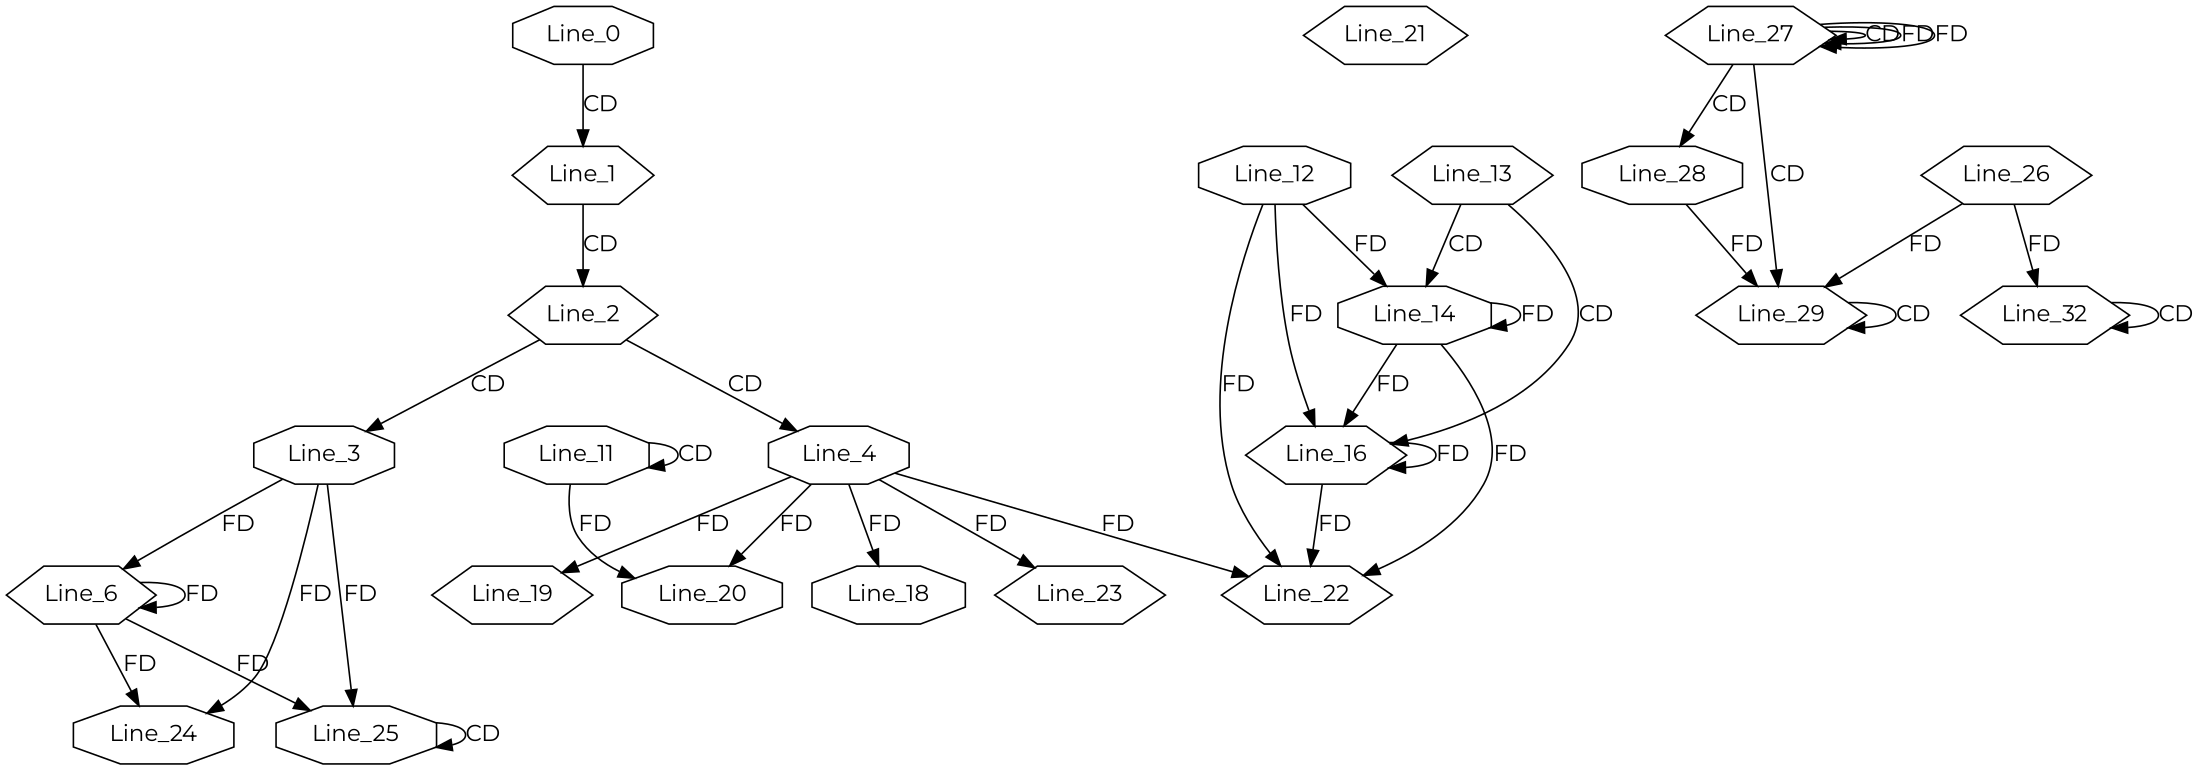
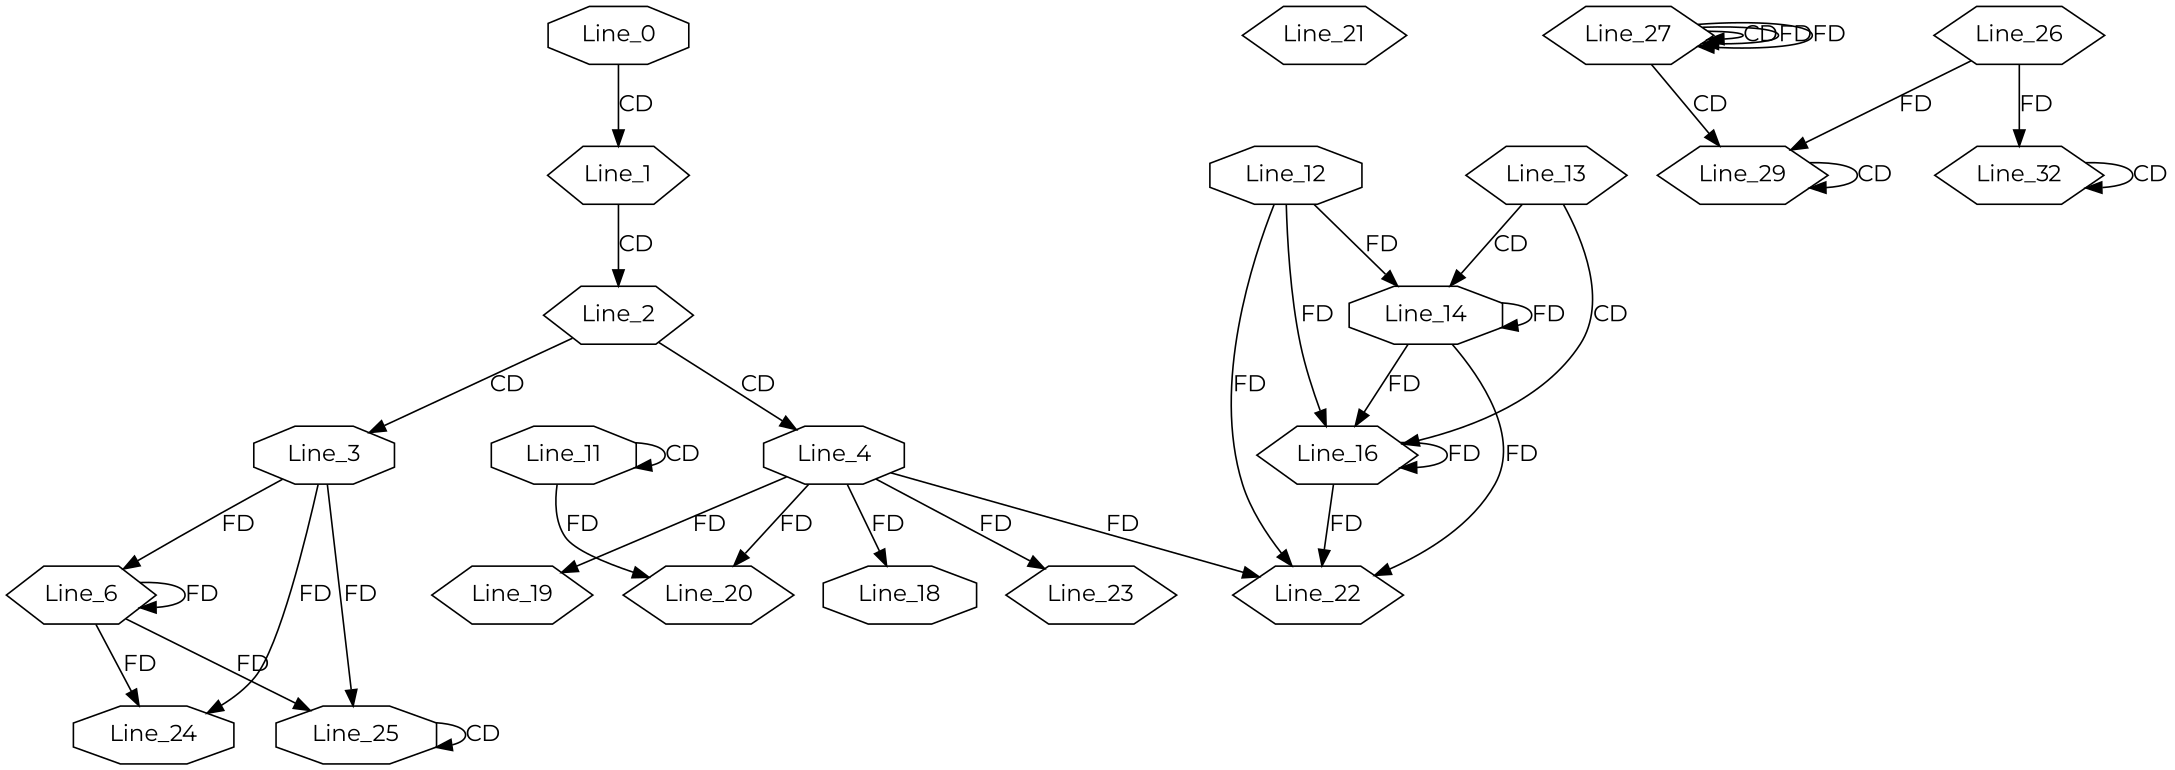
(1662, 175) -> none
(702, 595) -> (709, 595)
